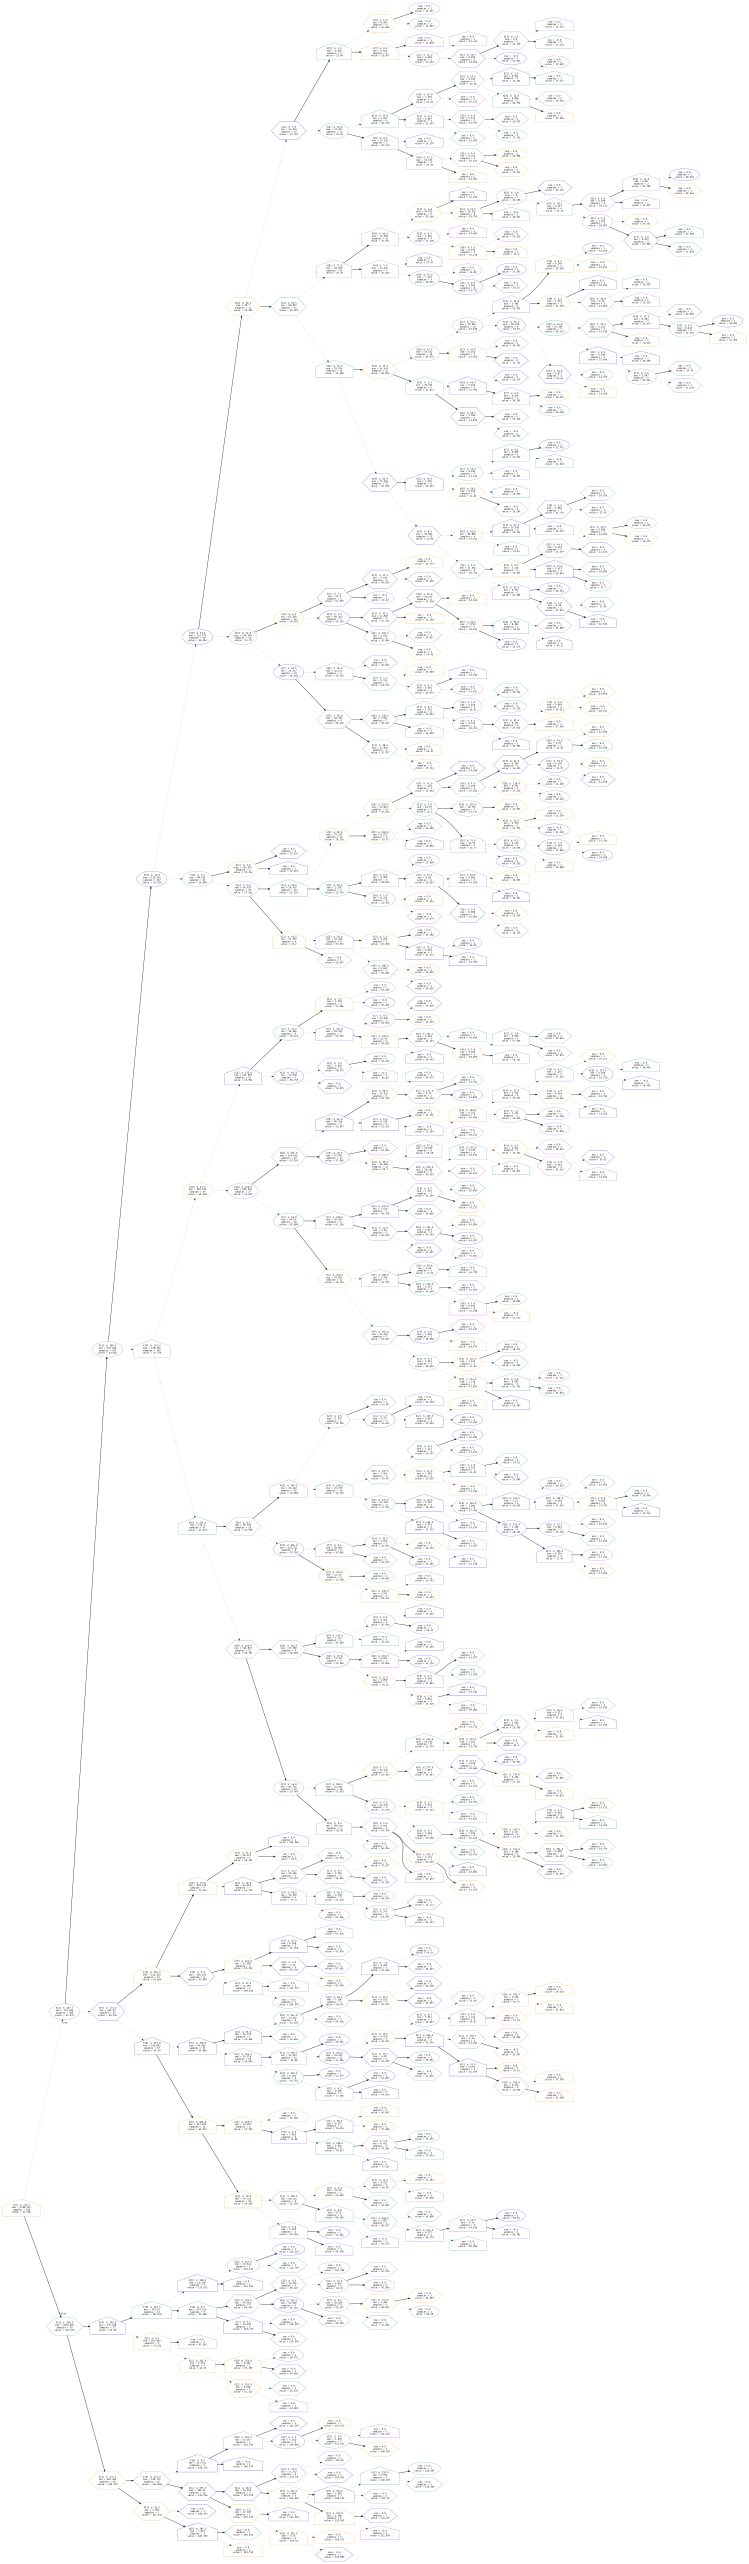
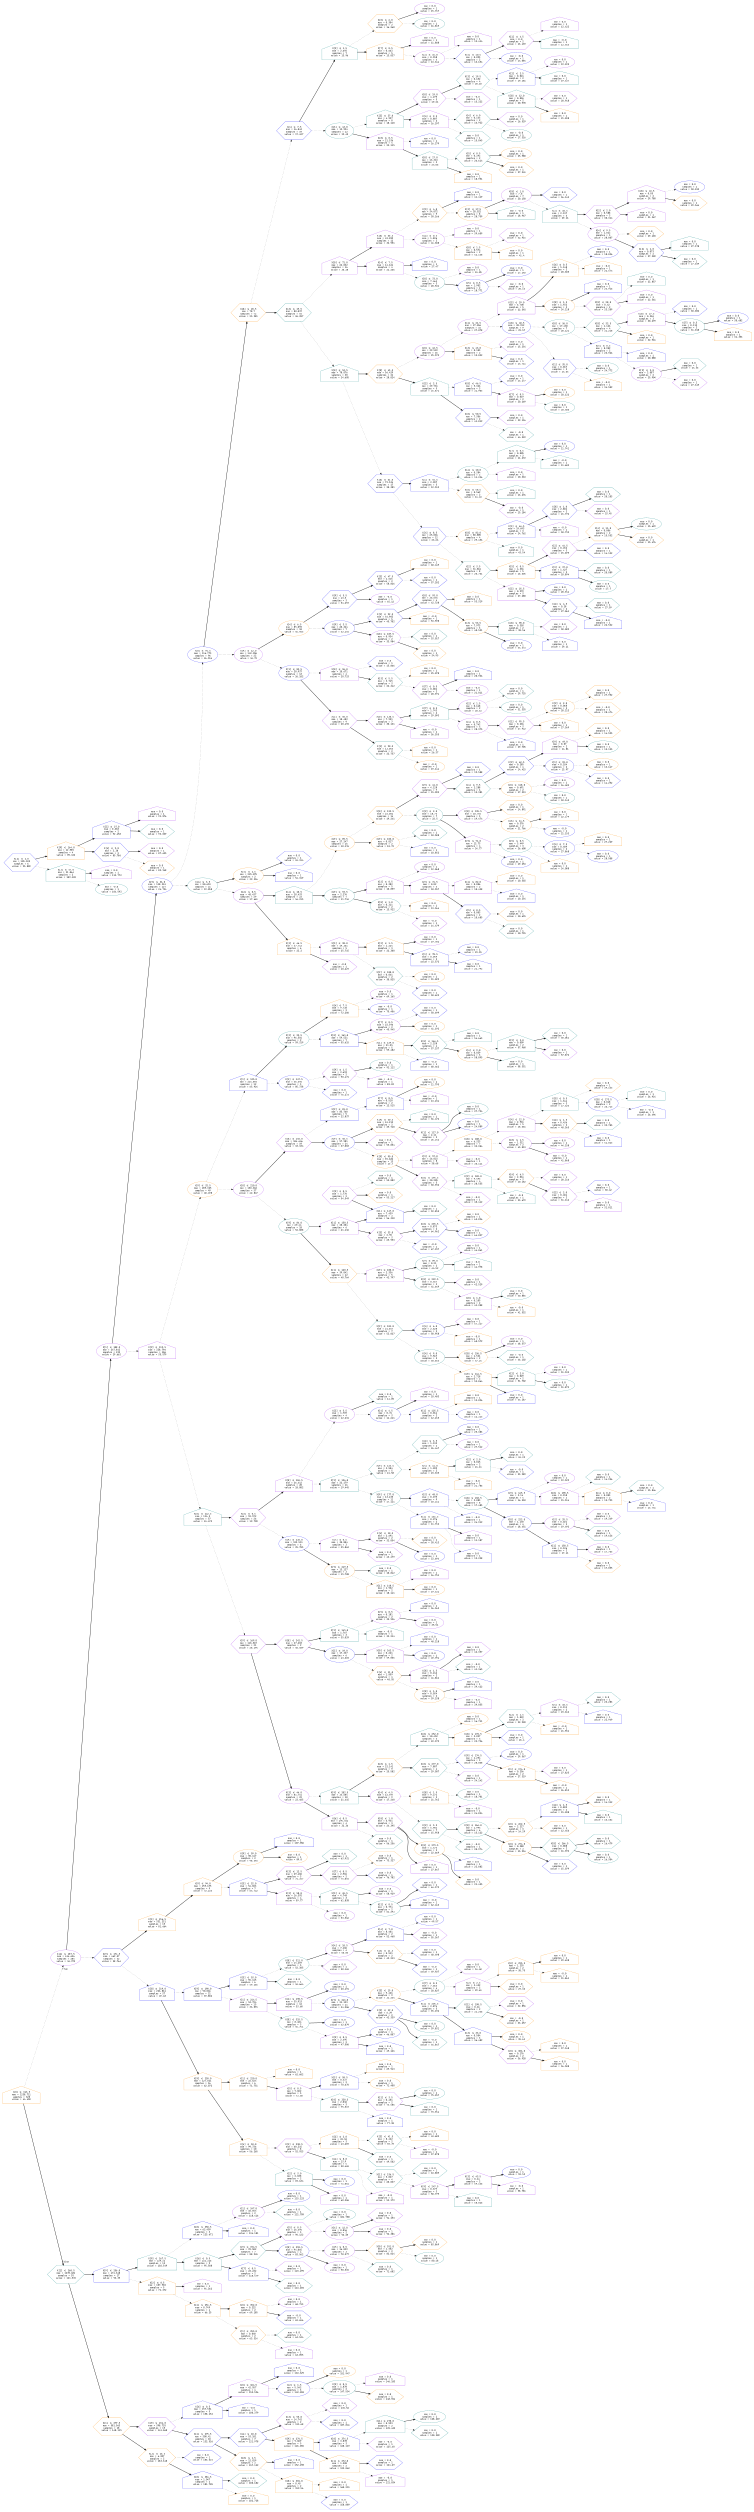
(401, 265) -> (407, 265)
(357, 1026) -> (362, 1033)
(356, 1110) -> (361, 1134)
(401, 1202) -> (362, 1205)
(174, 1976) -> none
(446, 2039) -> (451, 2008)
(289, 2423) -> (294, 2371)
